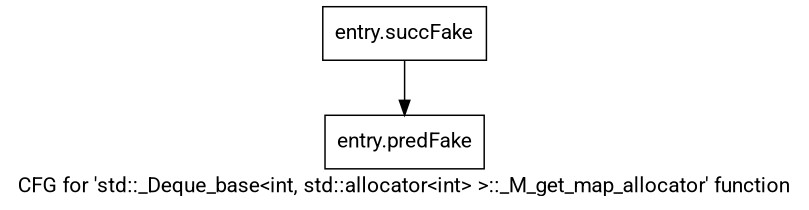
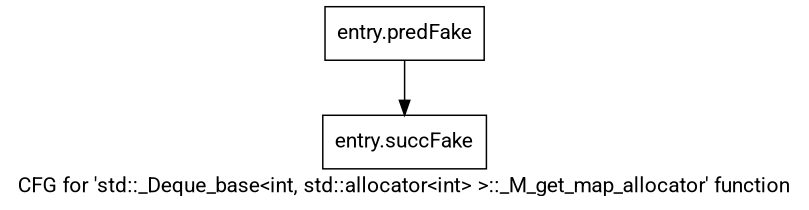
(405, 80) -> (405, 80)
